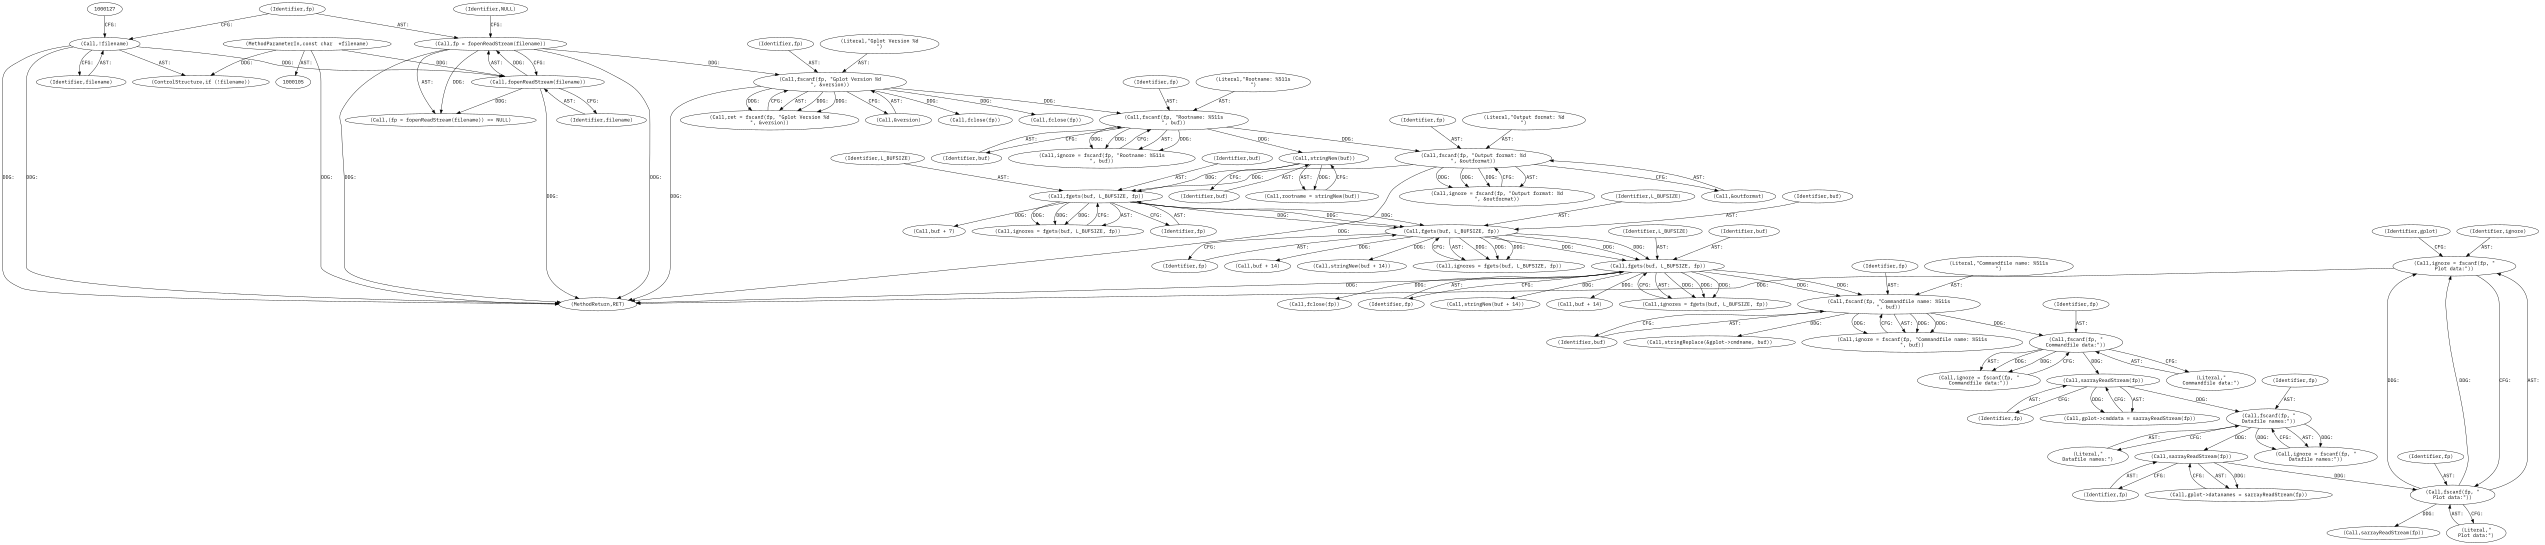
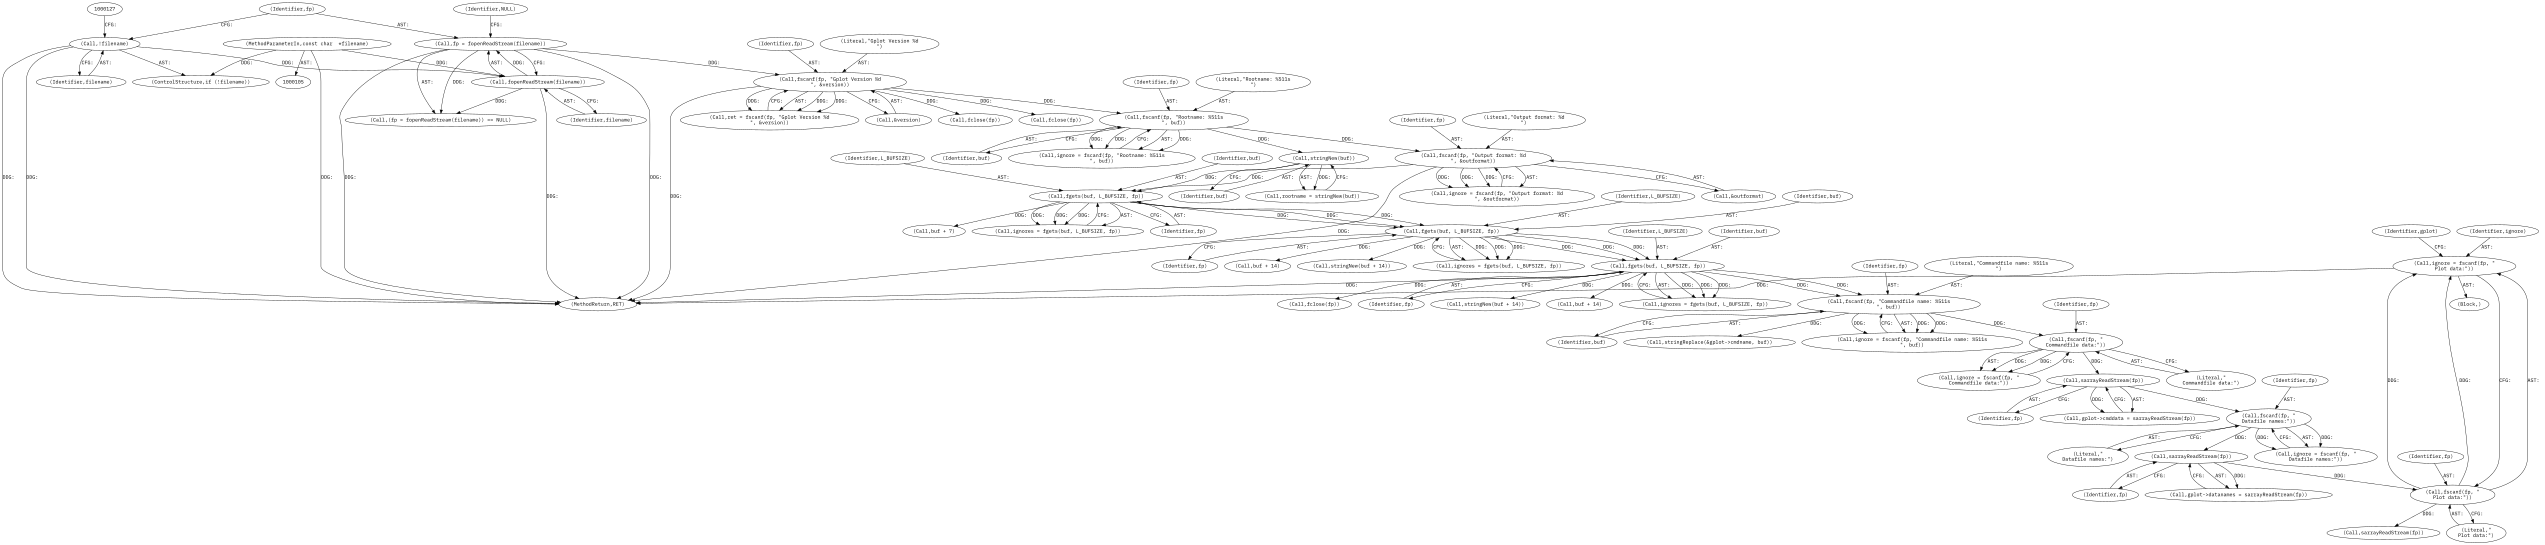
none -> (2469, 304)
